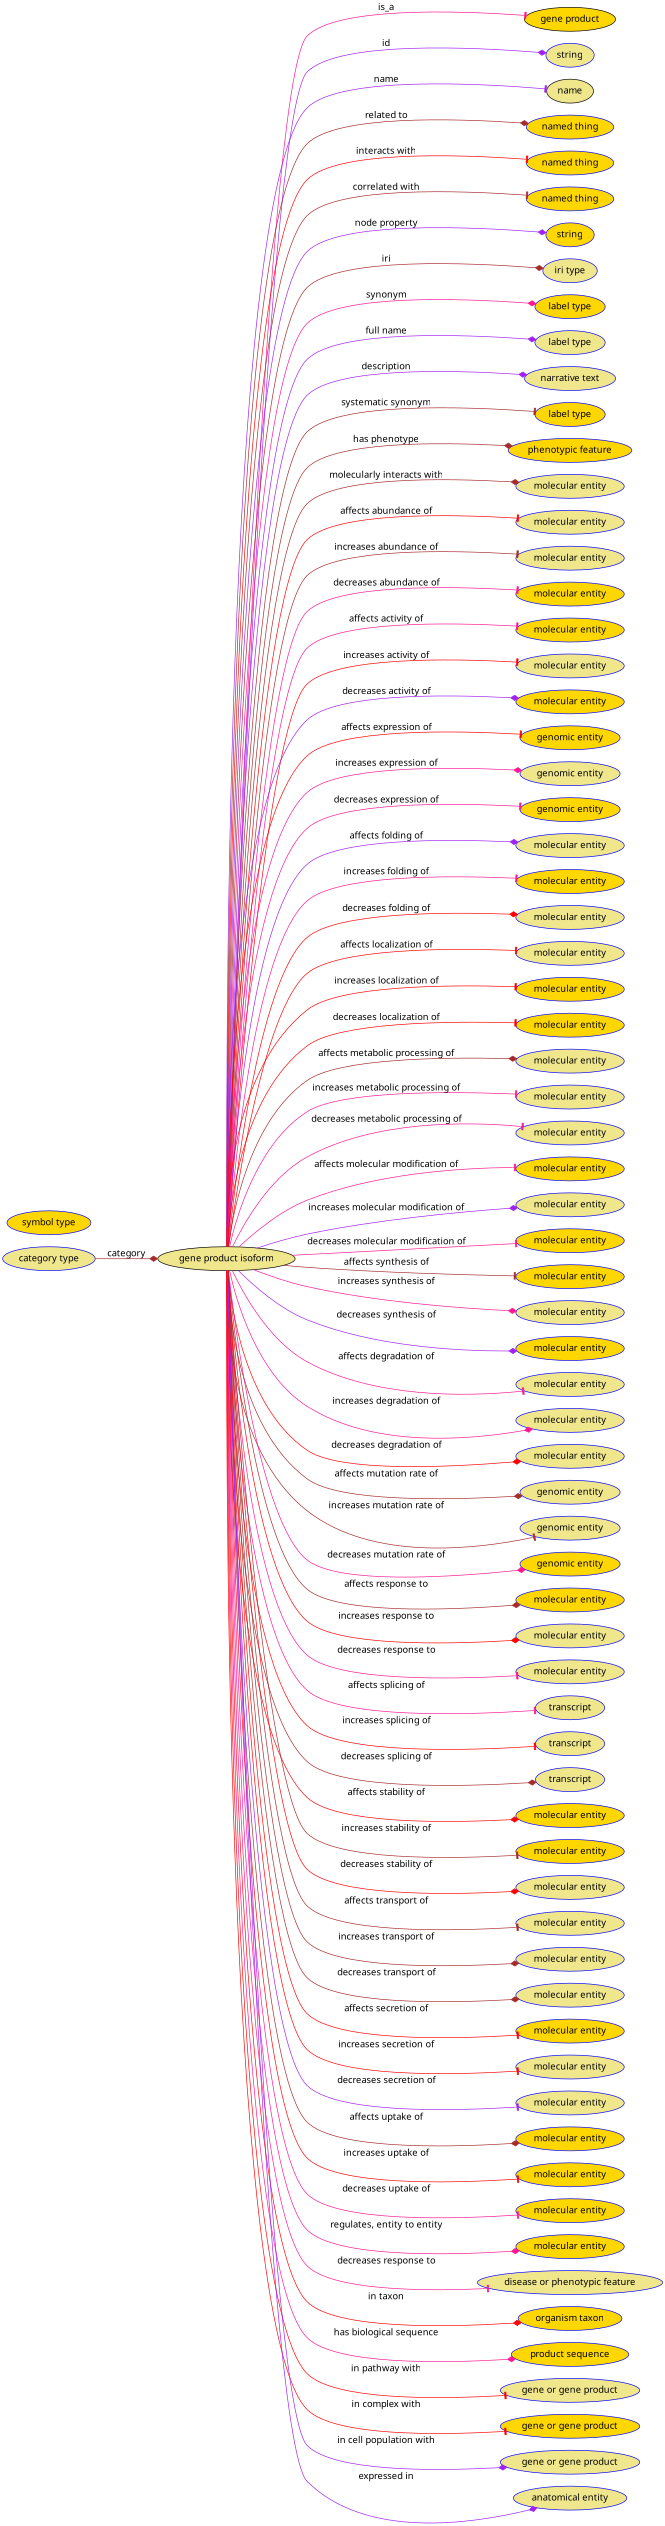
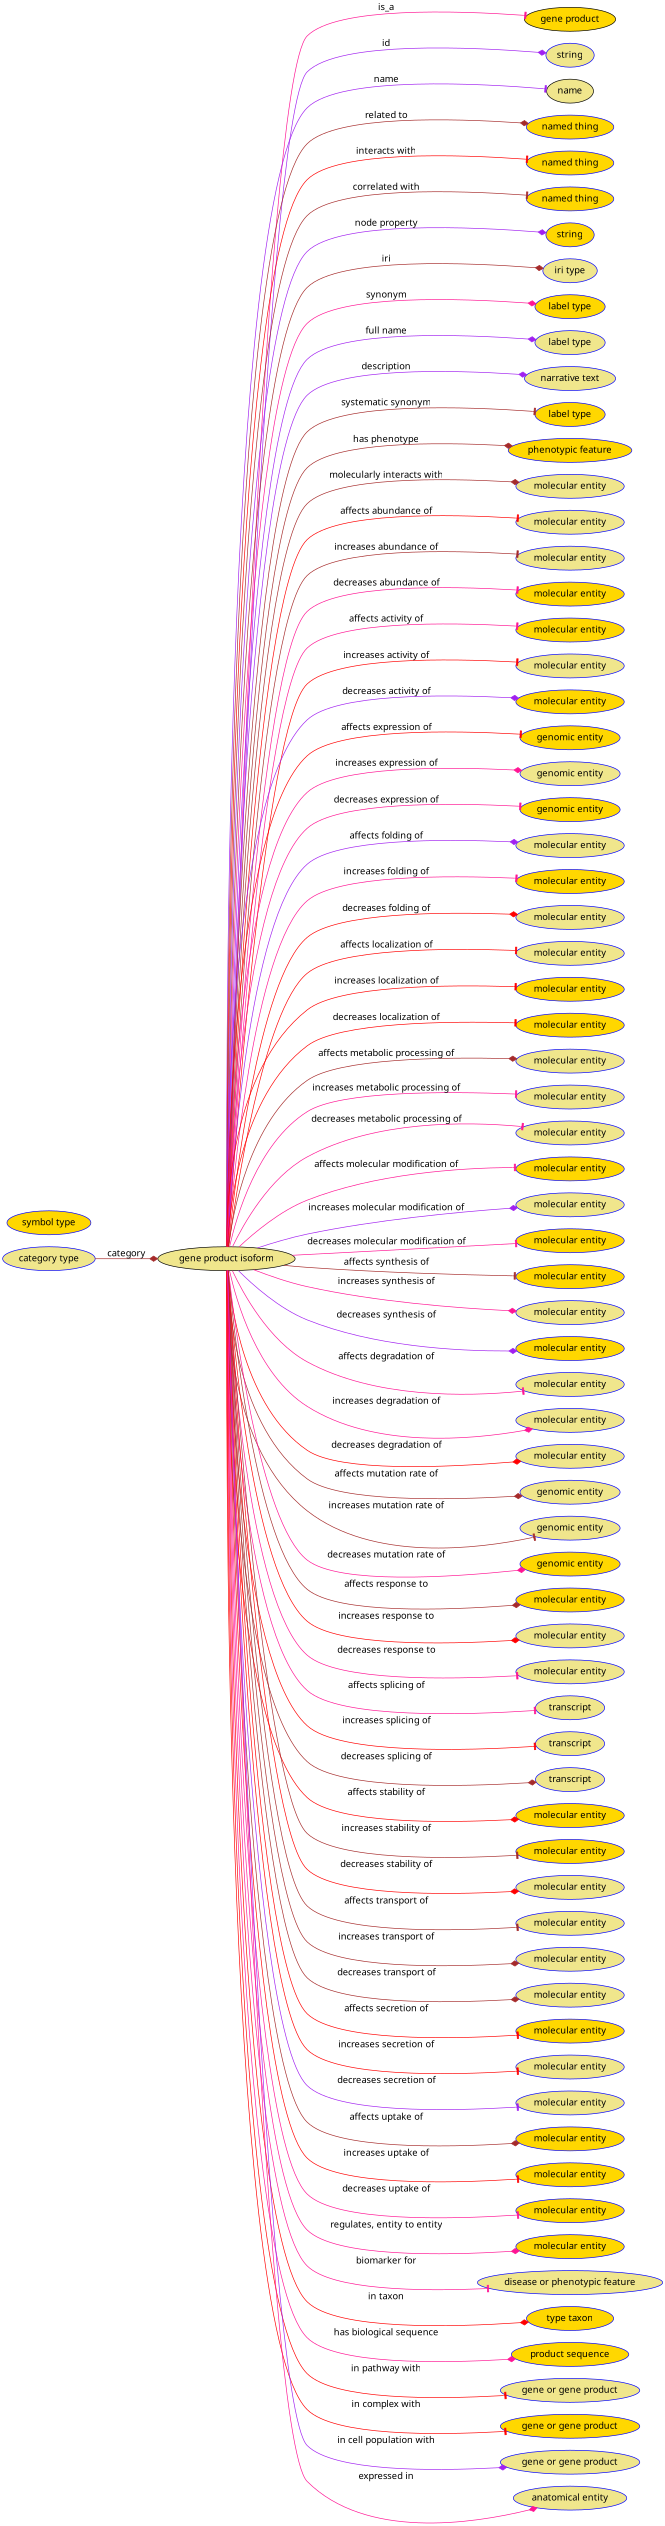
(257, 1994) -> (257, 1994)
(386, 2261) -> (386, 2261)
(570, 2318) -> (570, 2318)
